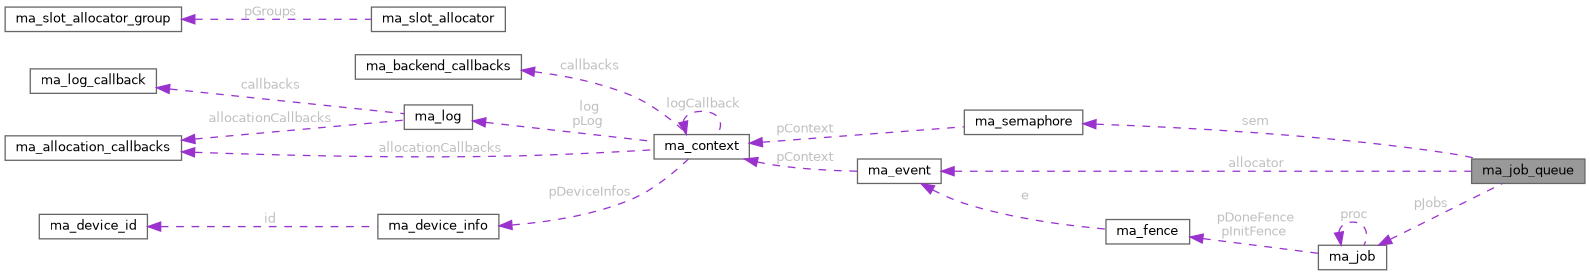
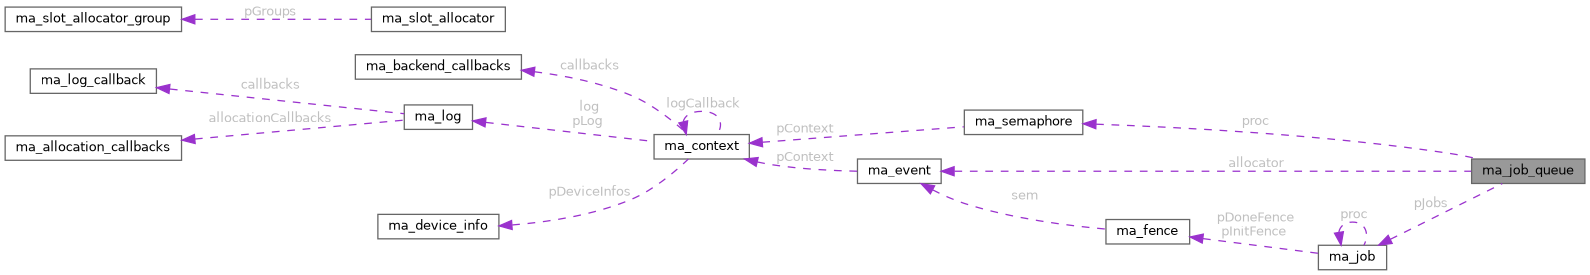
(1254, 122) -> (1254, 122)
(424, 157) -> none
(1024, 196) -> (1024, 196)
(93, 227) -> none
